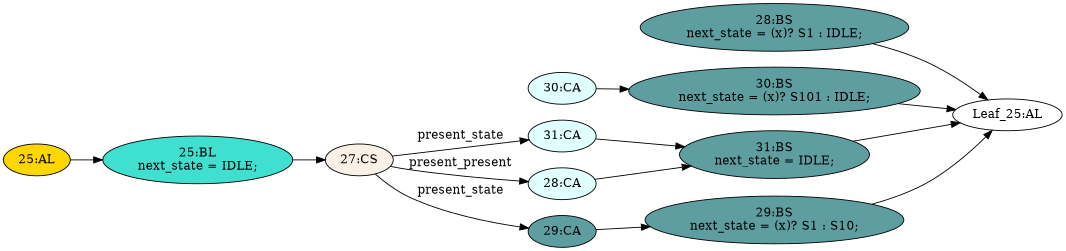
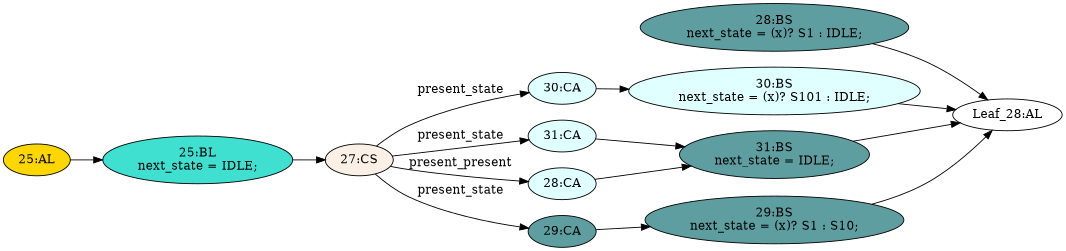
(774, 91) -> (774, 91)
none -> (445, 112)
(1007, 115) -> (1007, 115)
